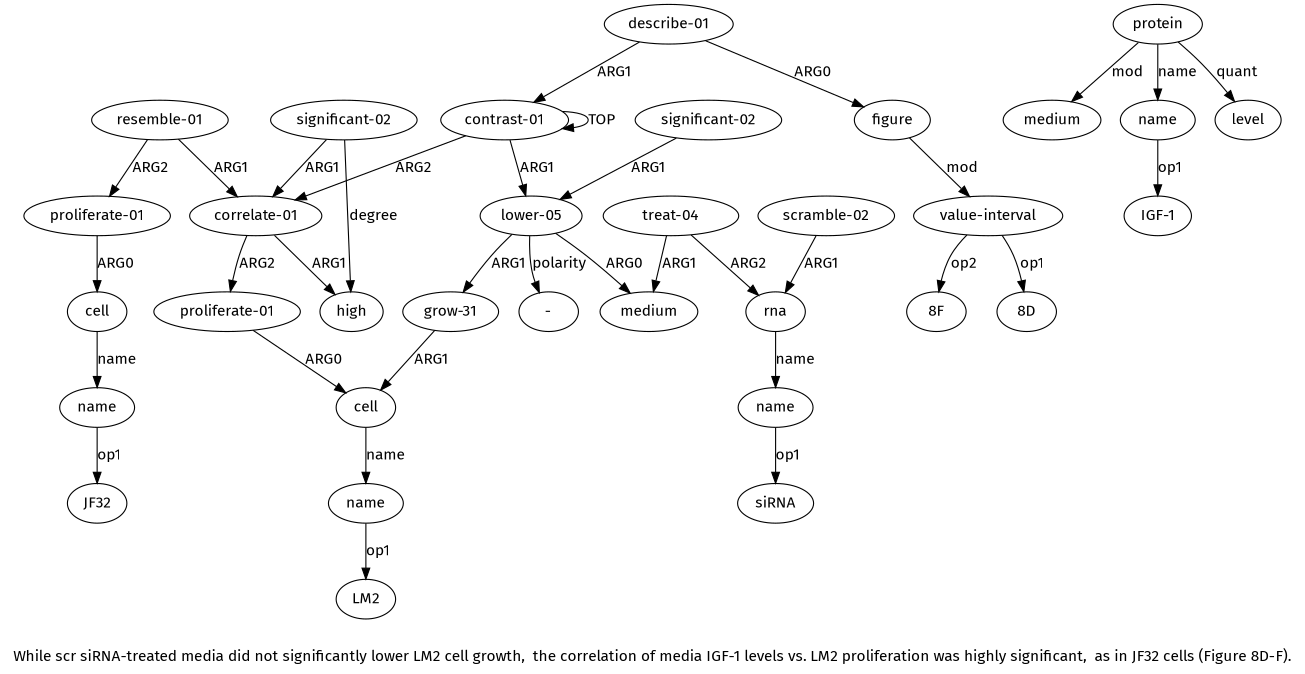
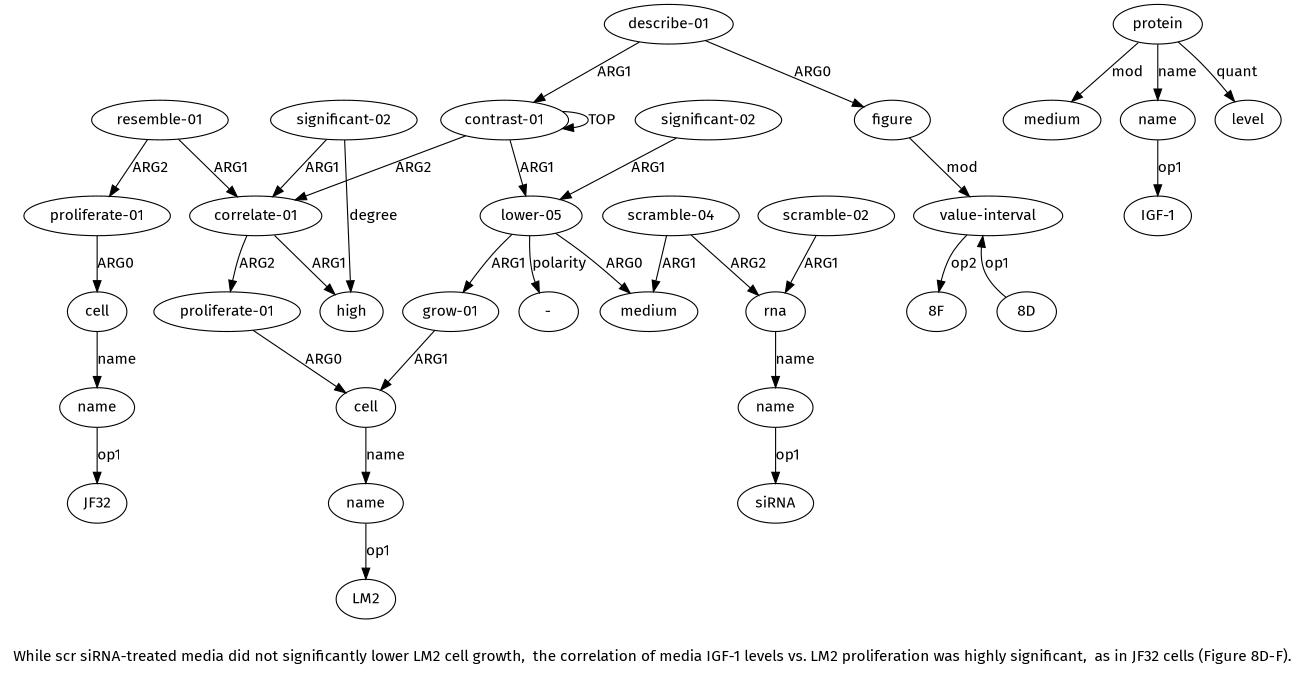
(671, 216) -> (671, 216)
(1014, 257) -> (987, 276)
(451, 312) -> (451, 312)
